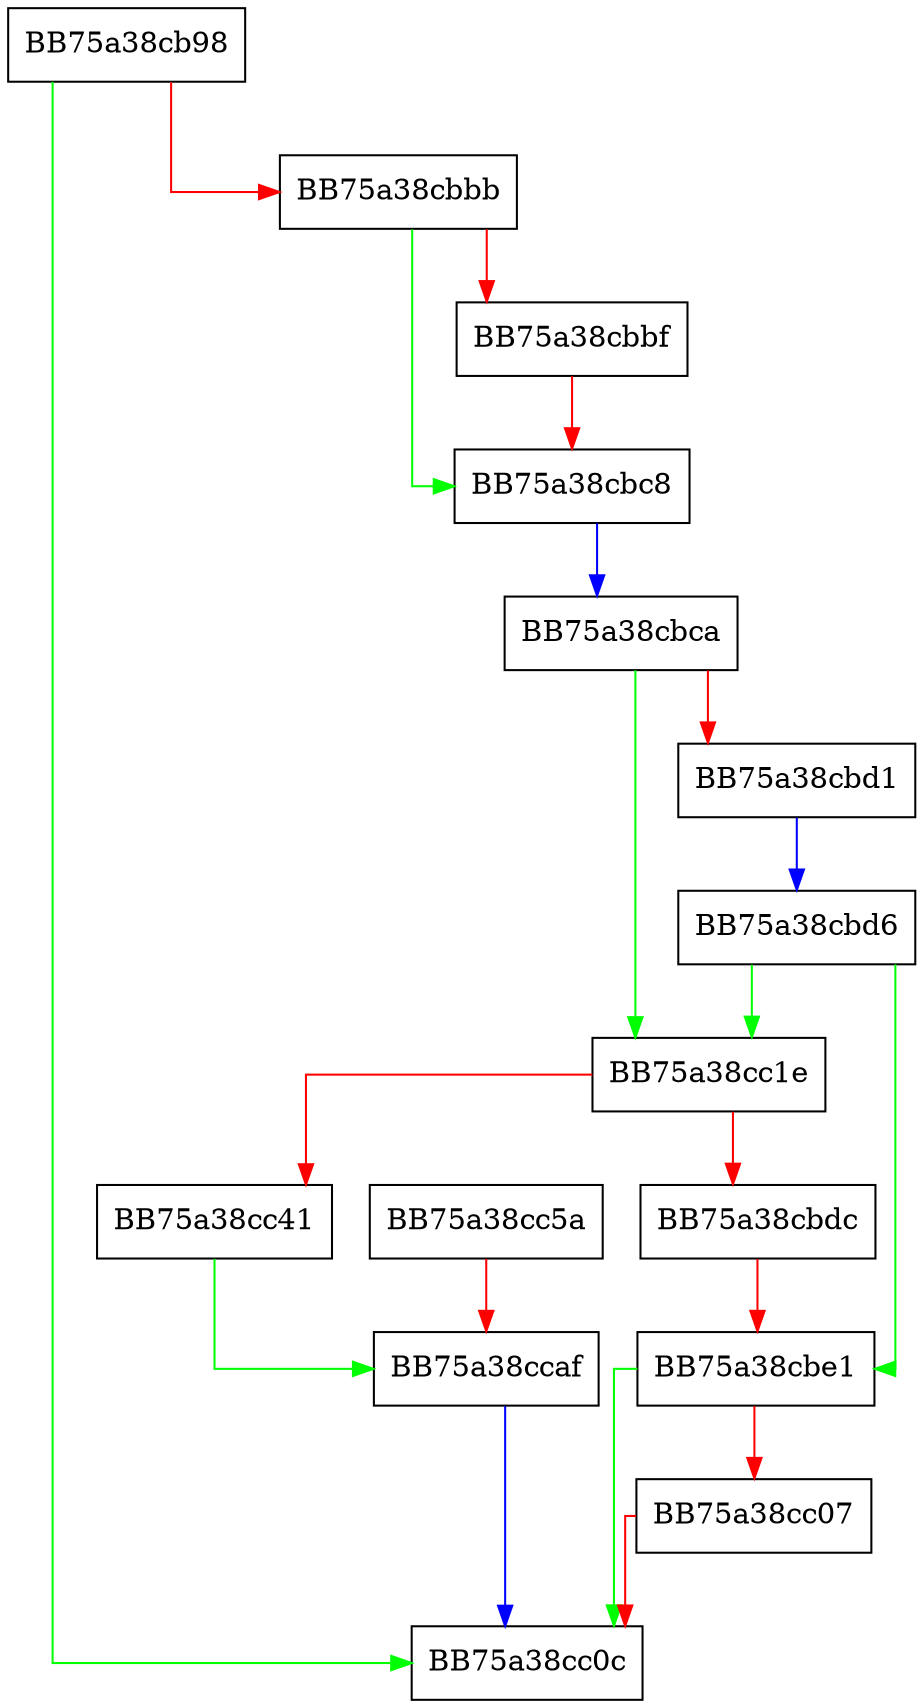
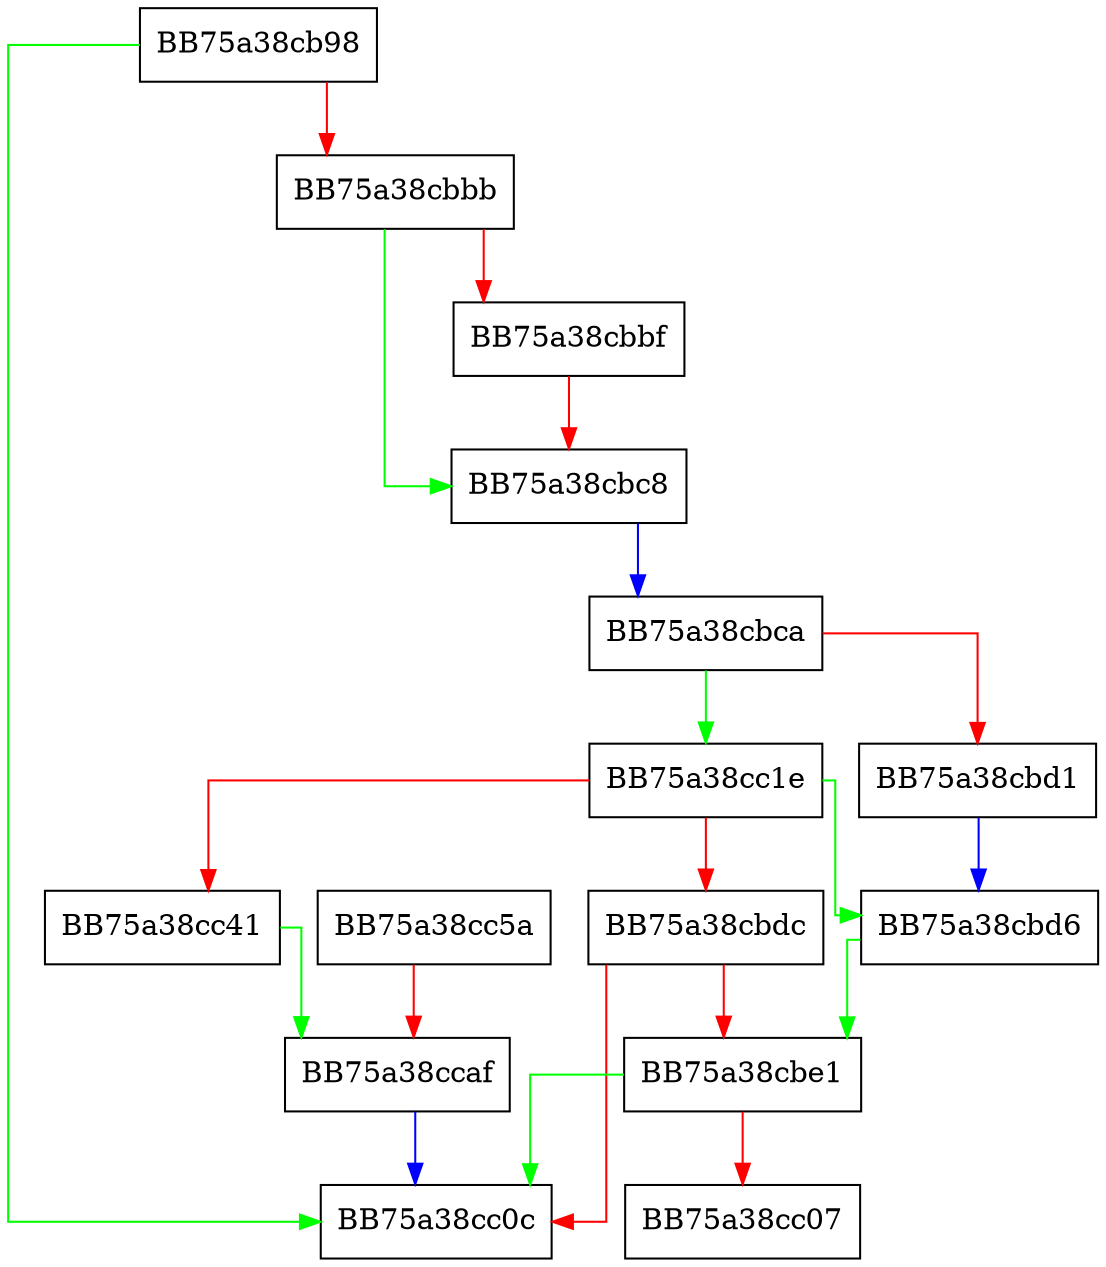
(752, 991) -> (835, 844)
(625, 1555) -> (606, 1110)
